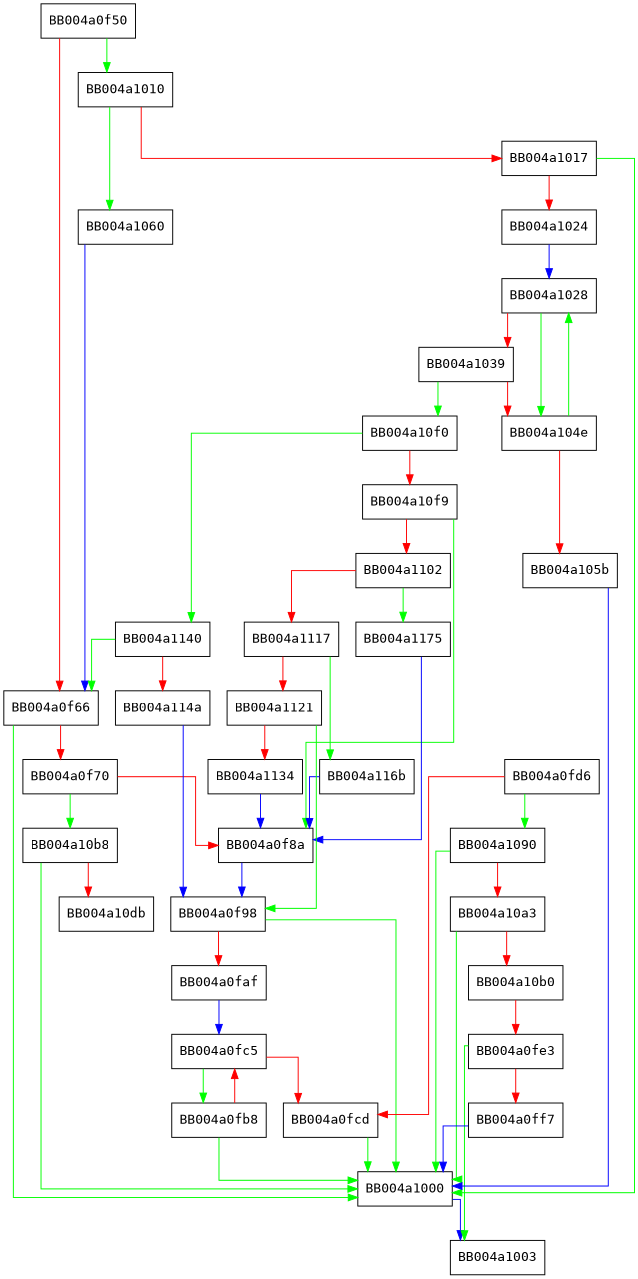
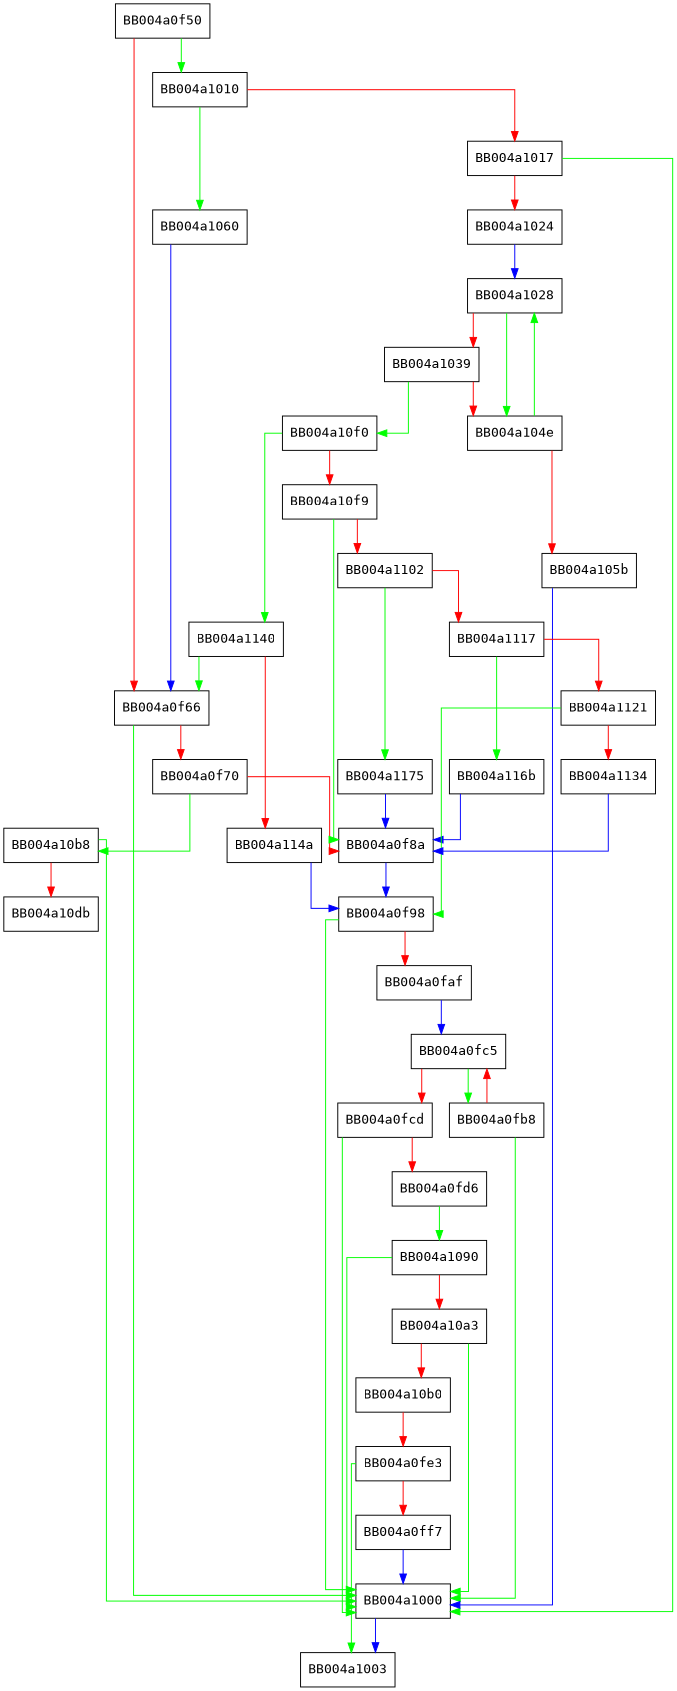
(429, 928) -> (412, 1150)
